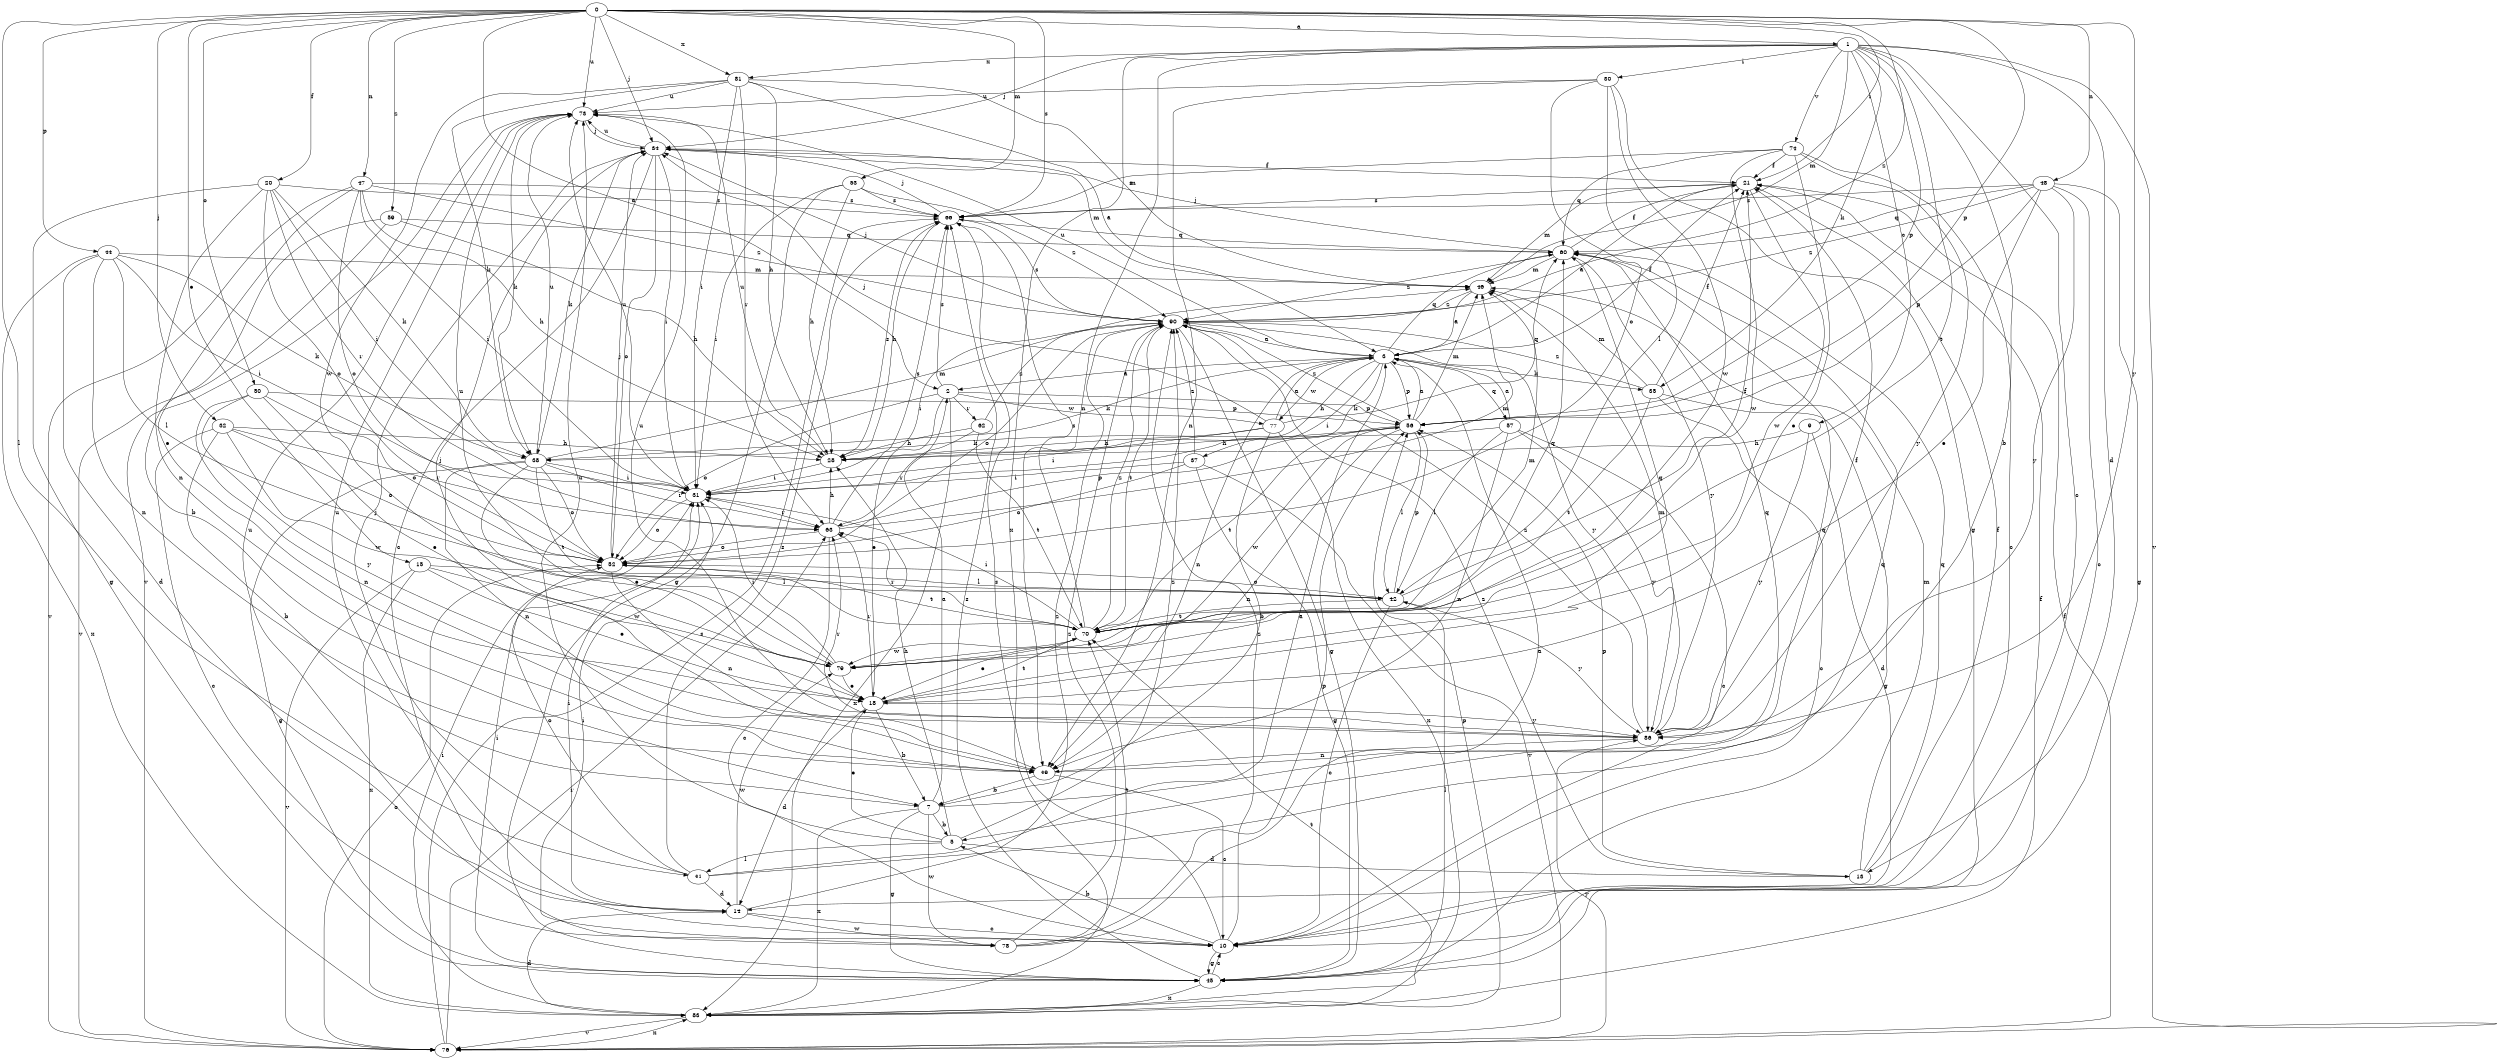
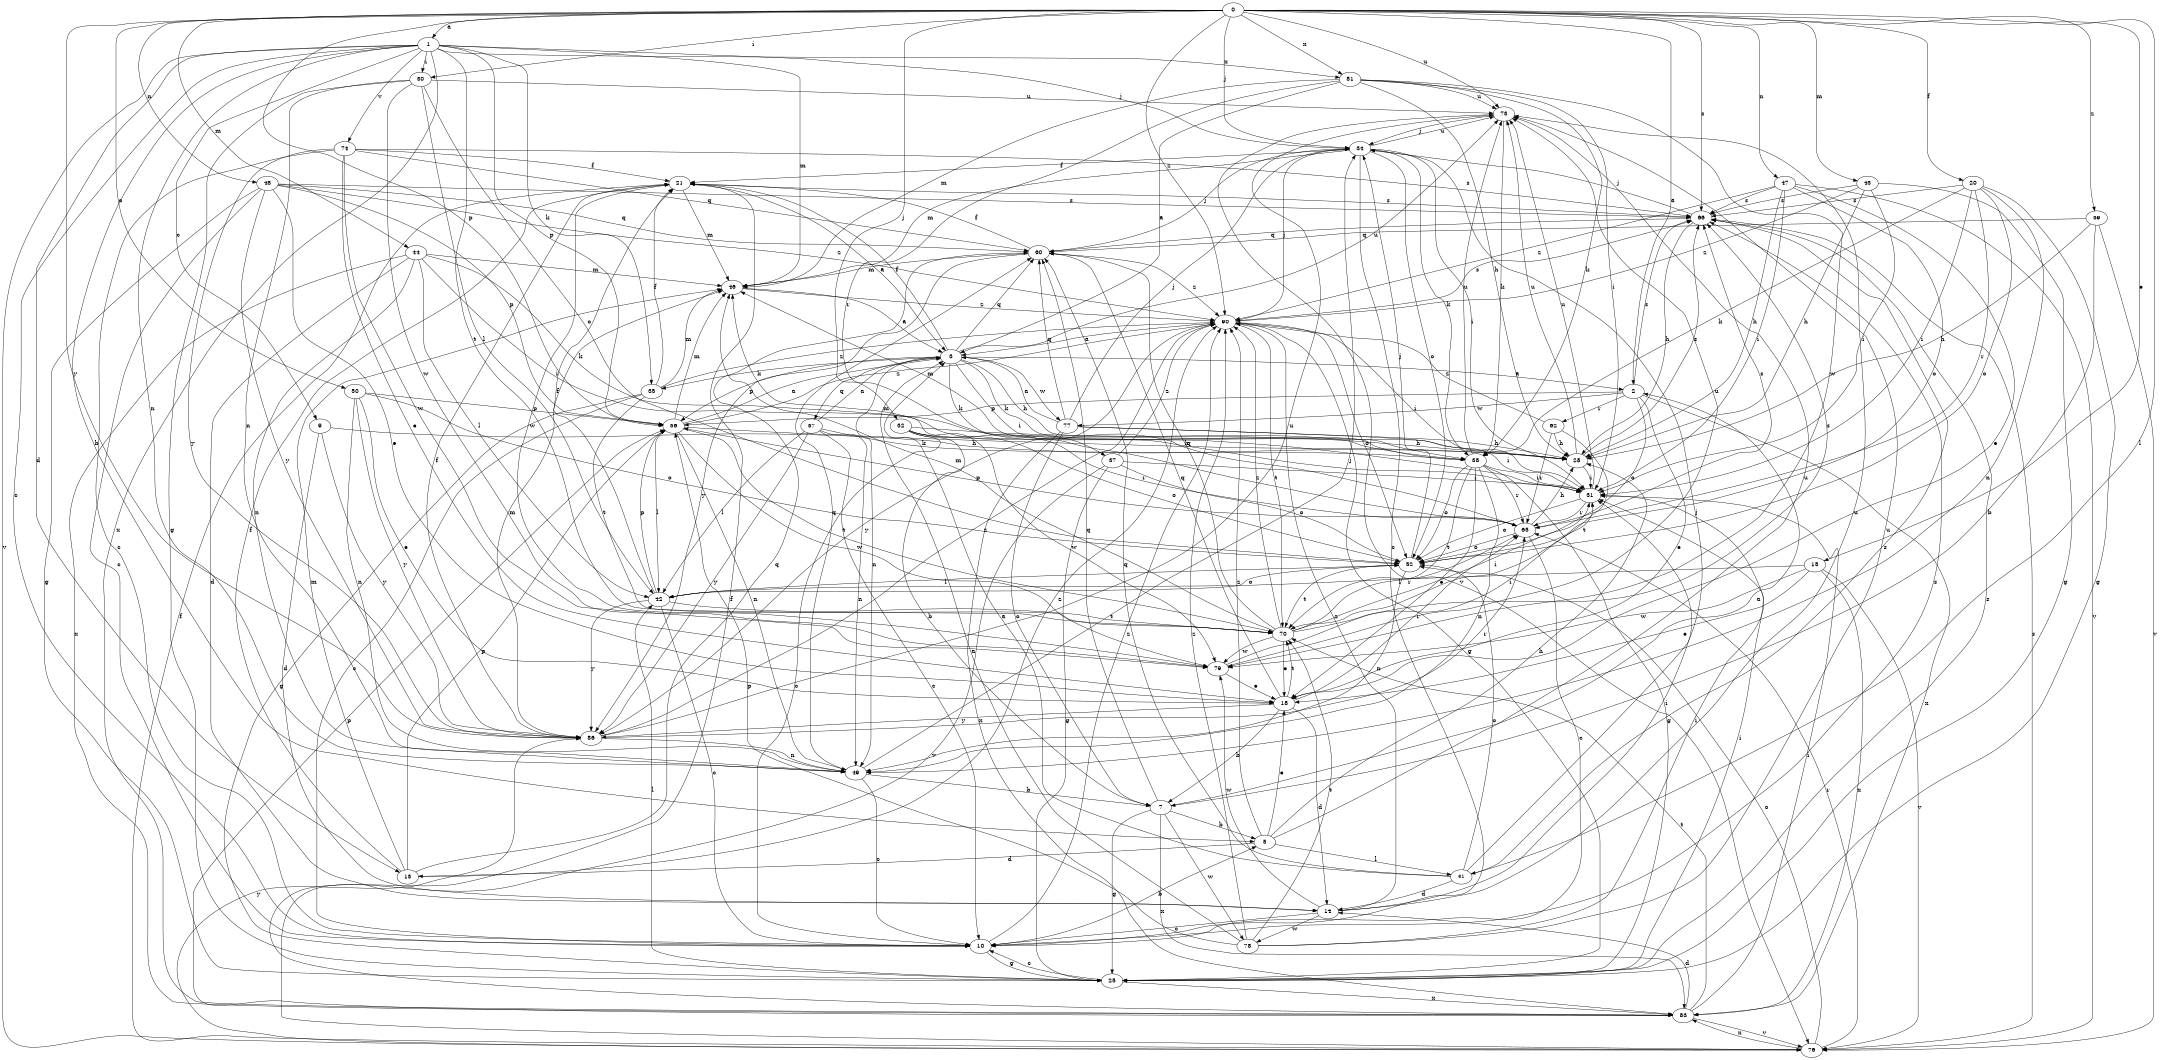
(1374, 17) -> (828, 30)
(45, 131) -> (218, 131)
(853, 183) -> (1867, 183)
(829, 530) -> (1525, 530)
(1262, 617) -> (1018, 617)
(1210, 981) -> (1112, 981)
